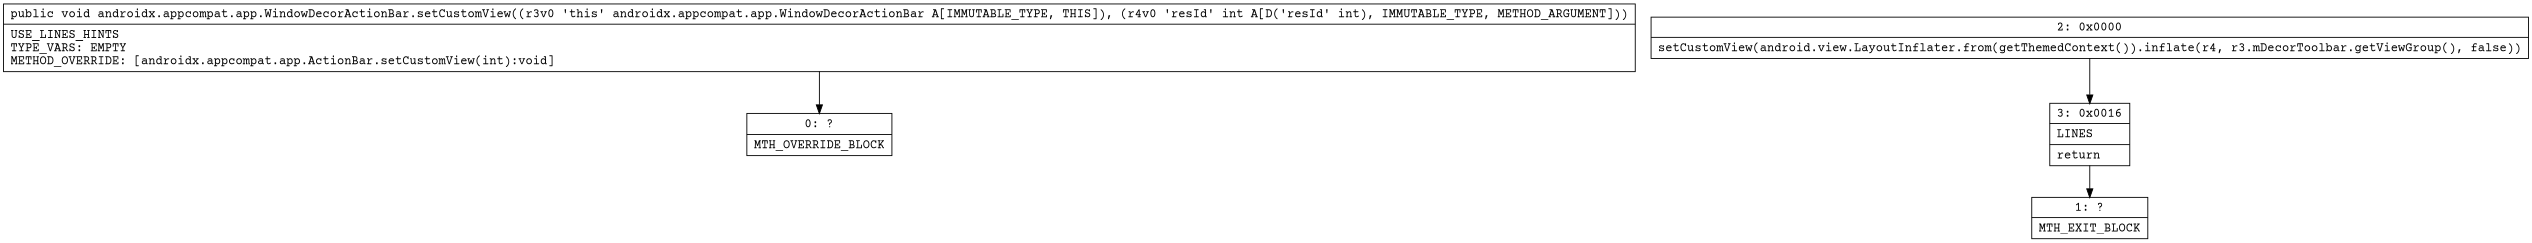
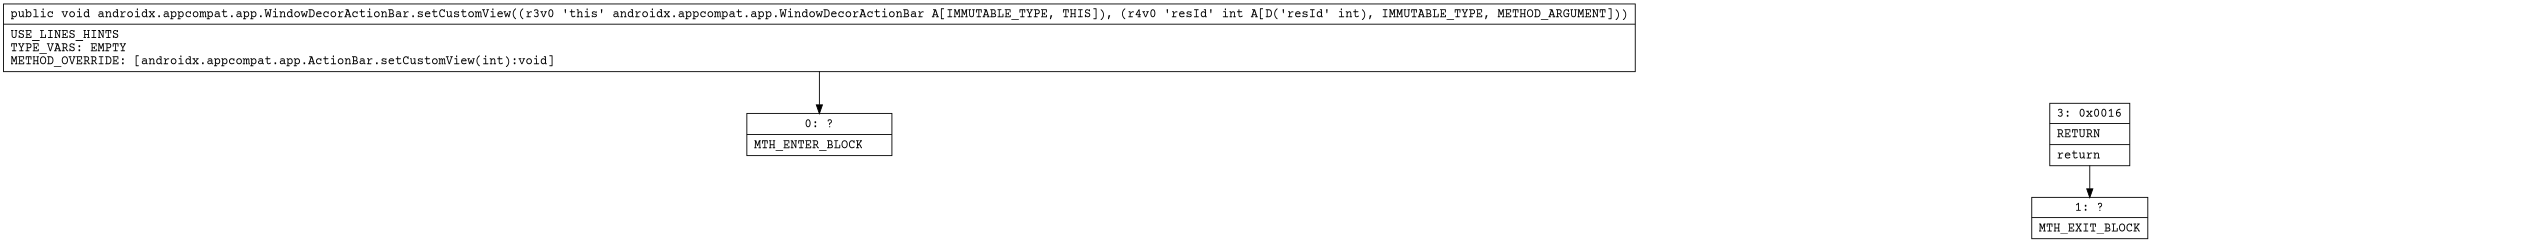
(2090, 38) -> none
(2075, 134) -> (2079, 134)
(819, 145) -> (808, 145)
